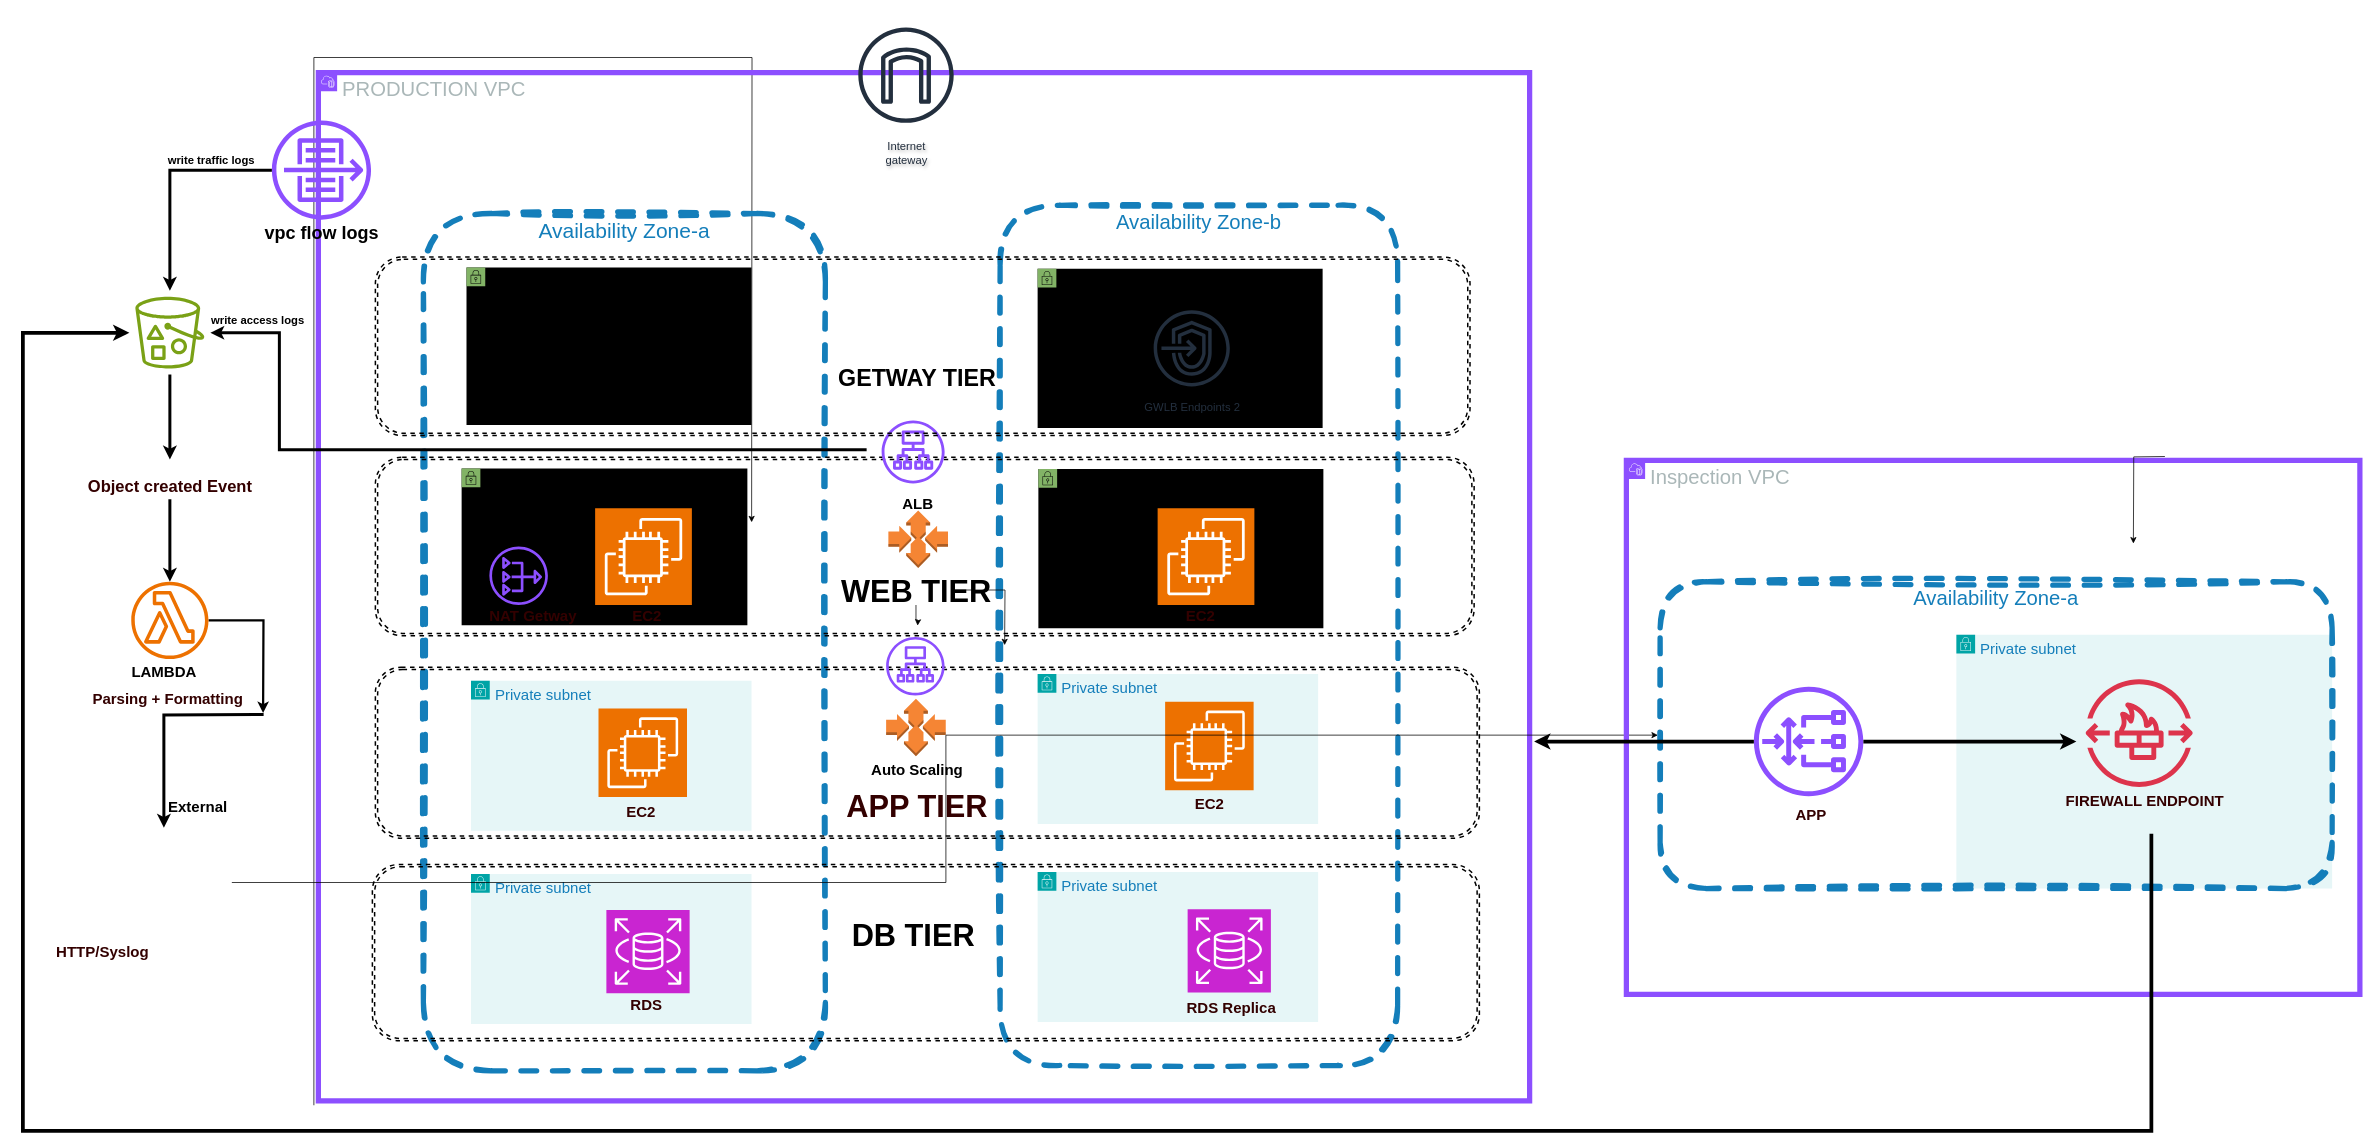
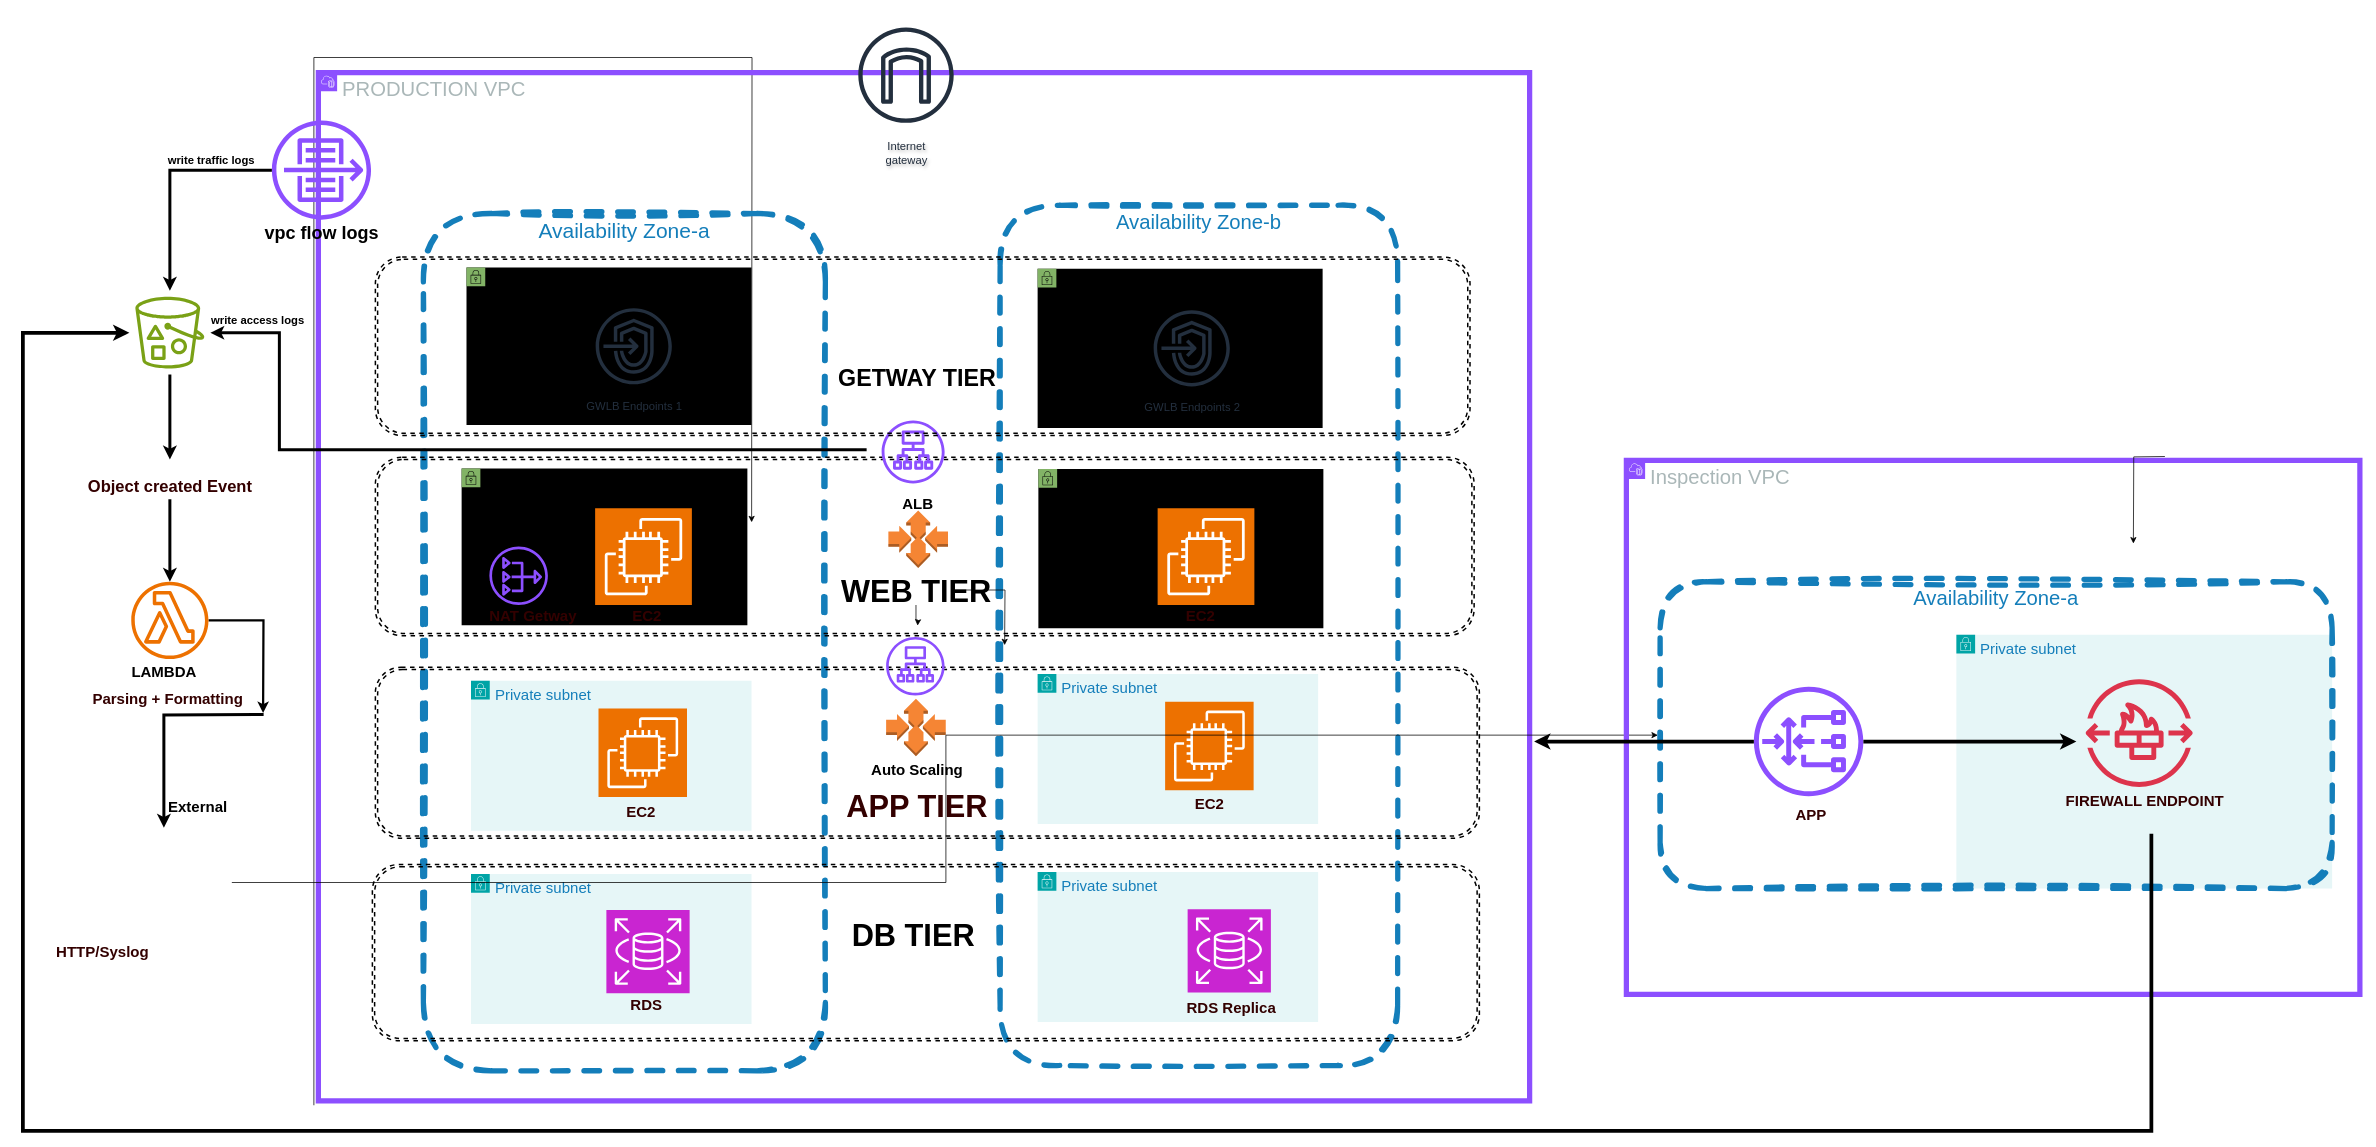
none -> (634, 346)
